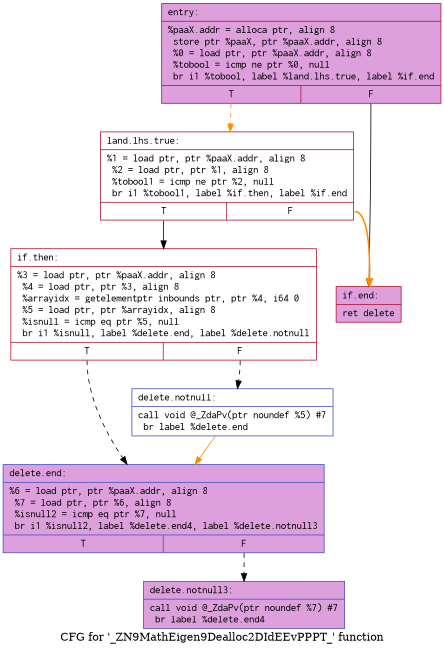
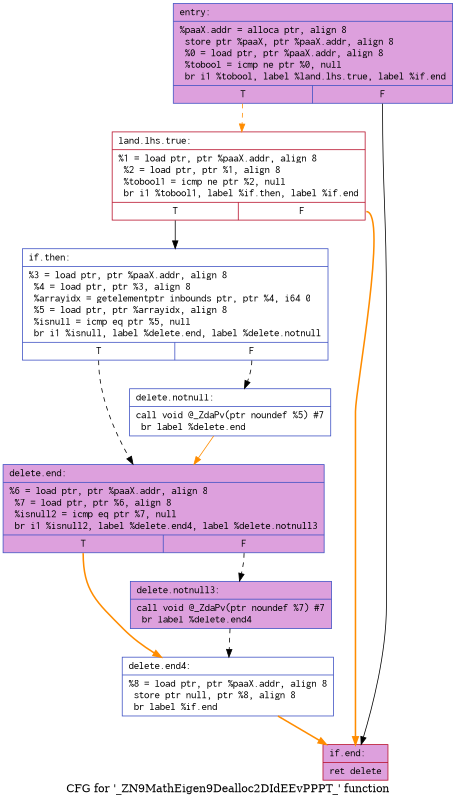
(301, 53) -> (313, 53)
(164, 304) -> (175, 304)
none -> (228, 687)
